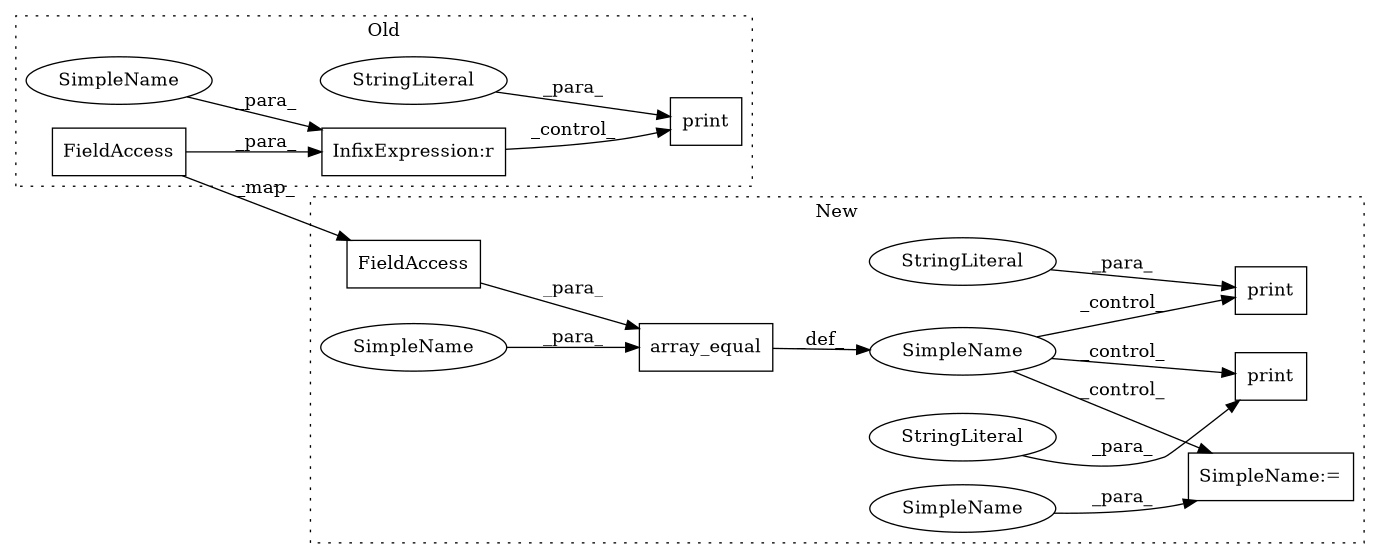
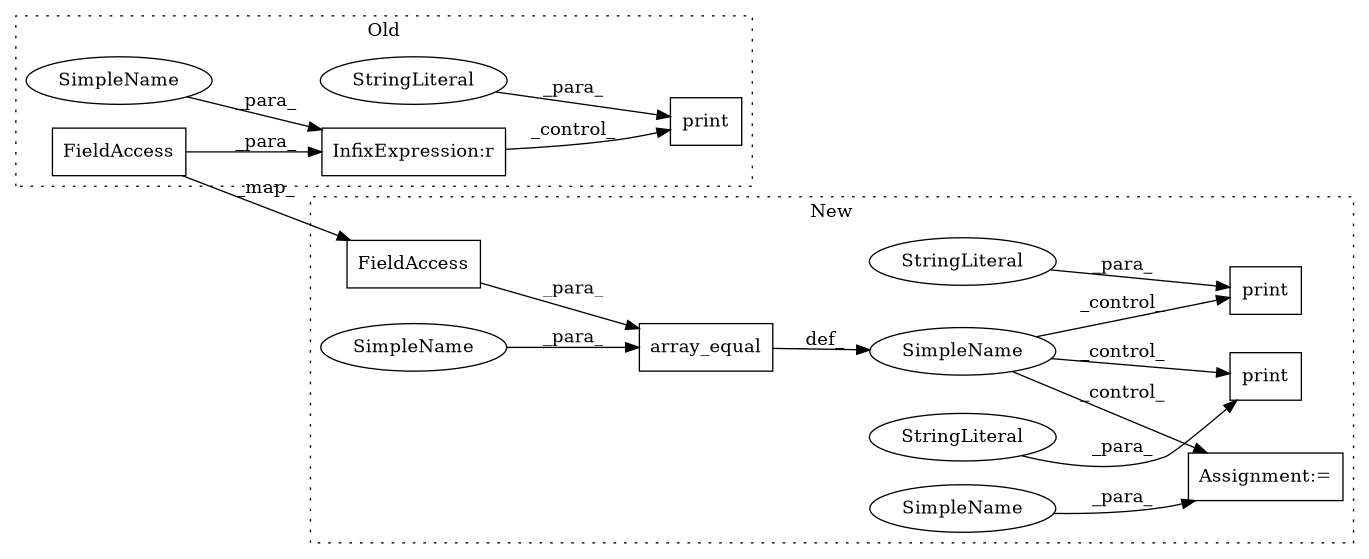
(1271, 477) -> (1266, 477)
